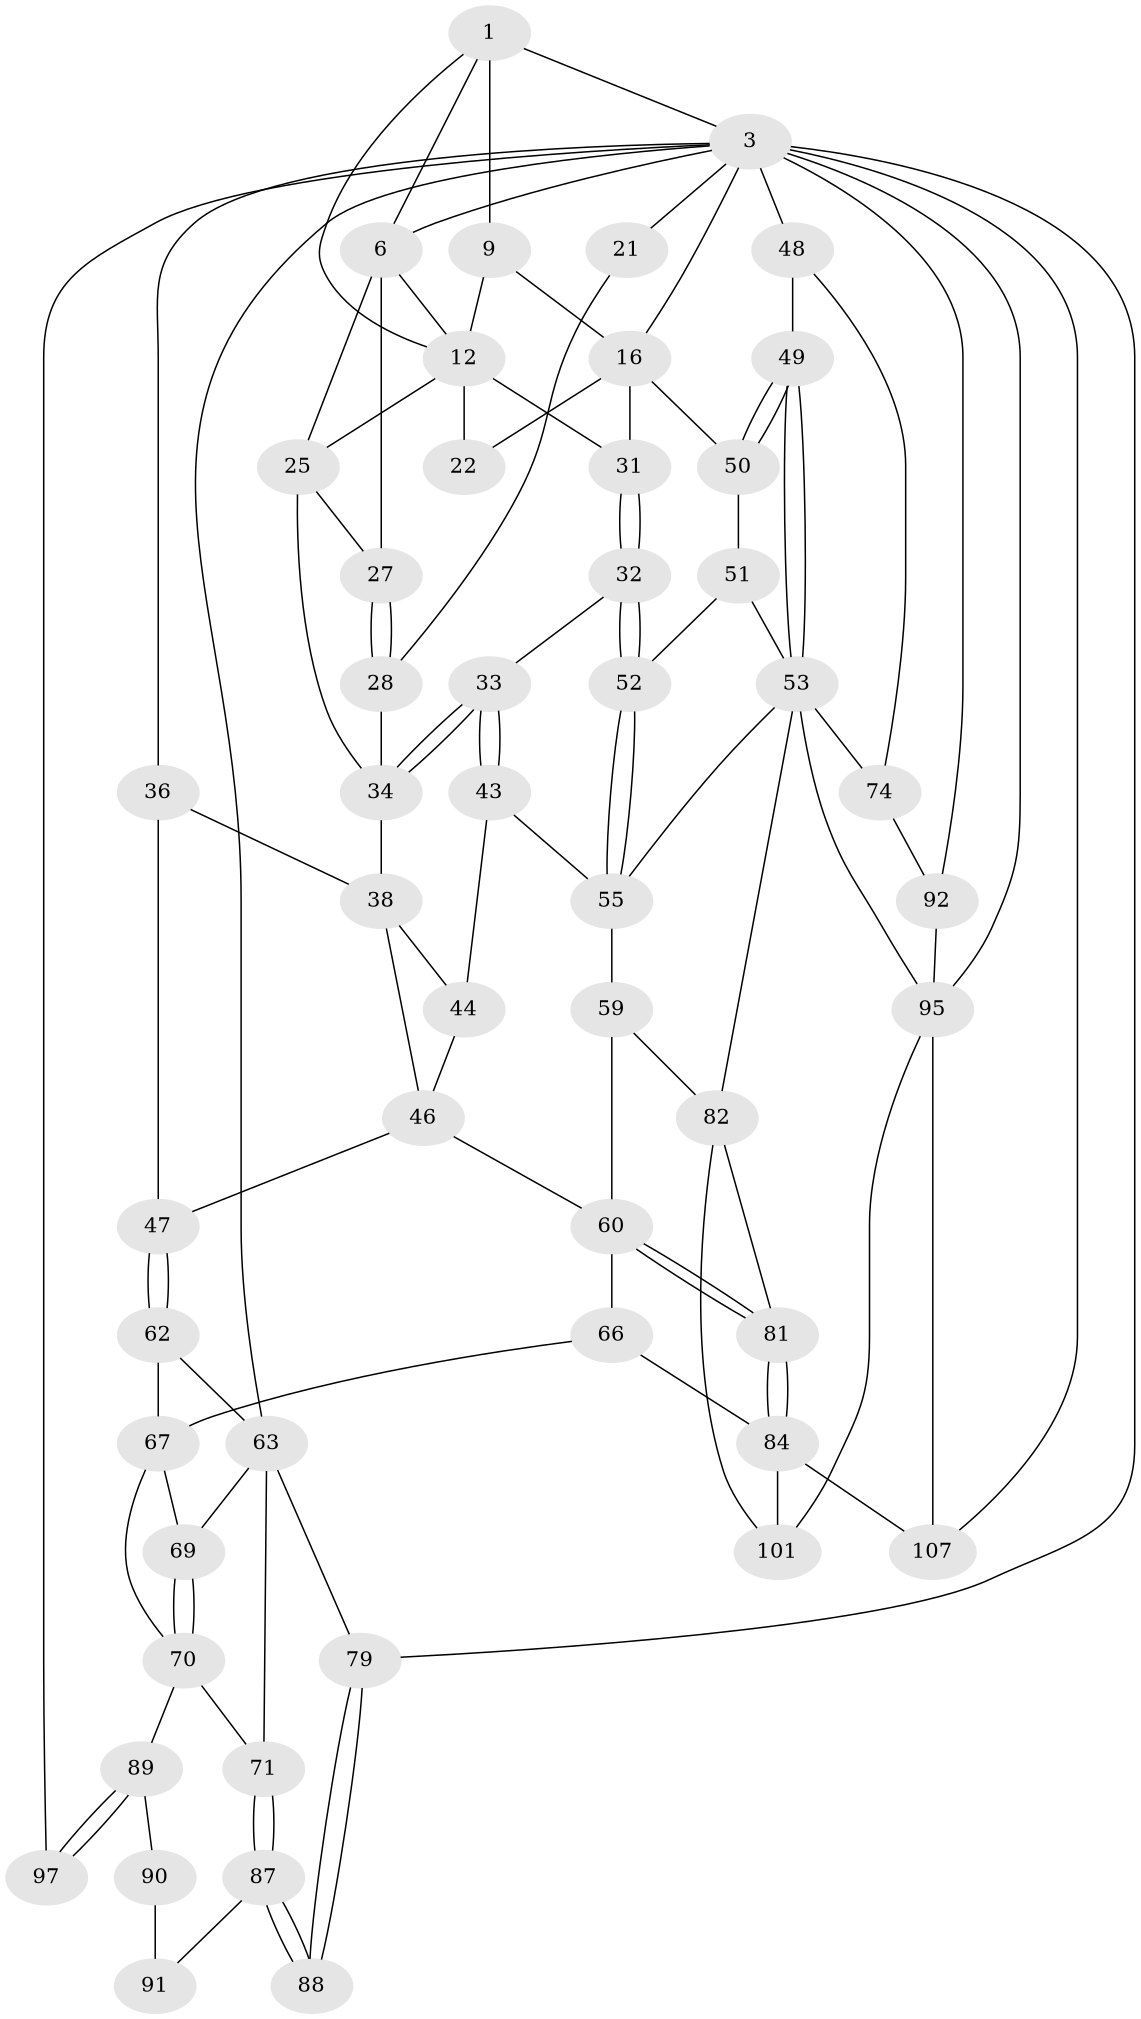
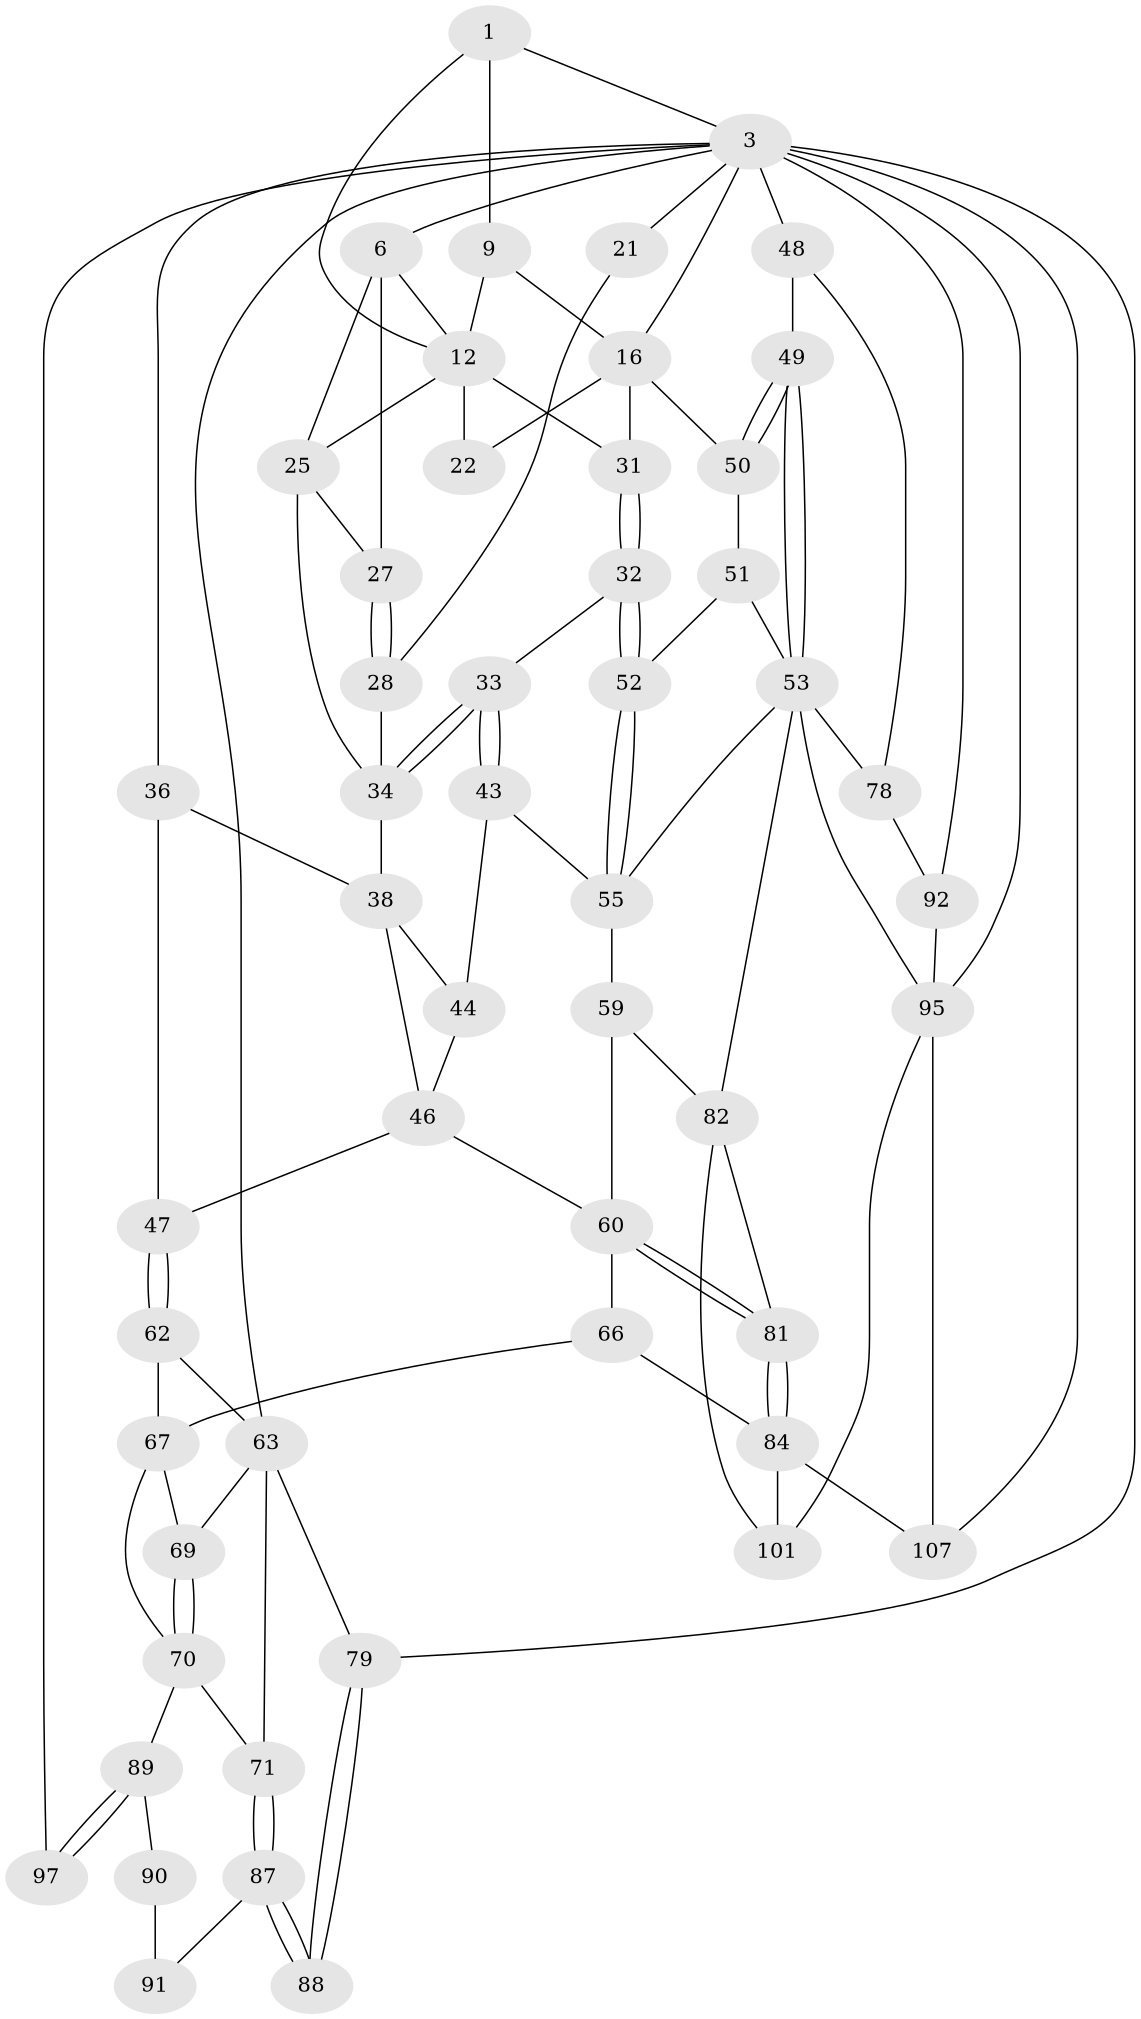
(436, 141) -> none
(880, 793) -> (880, 793)
